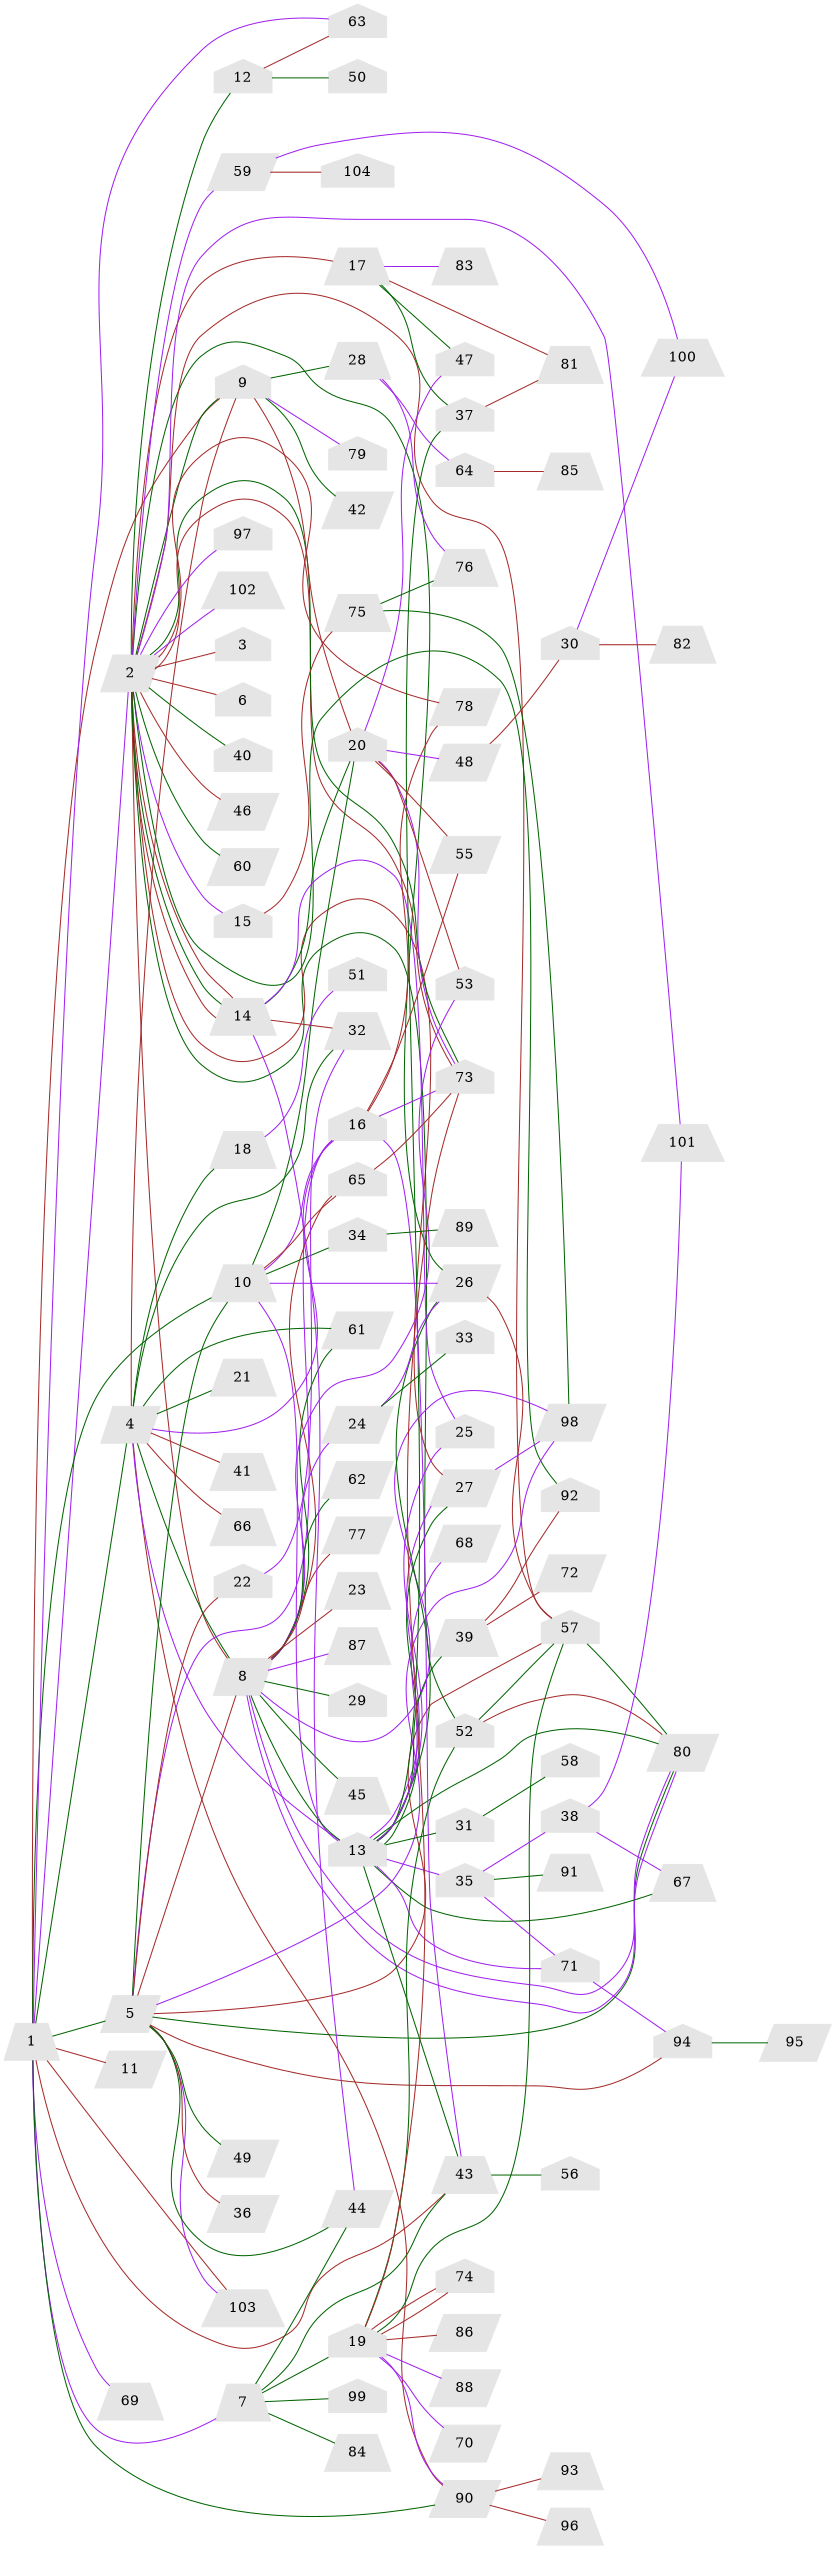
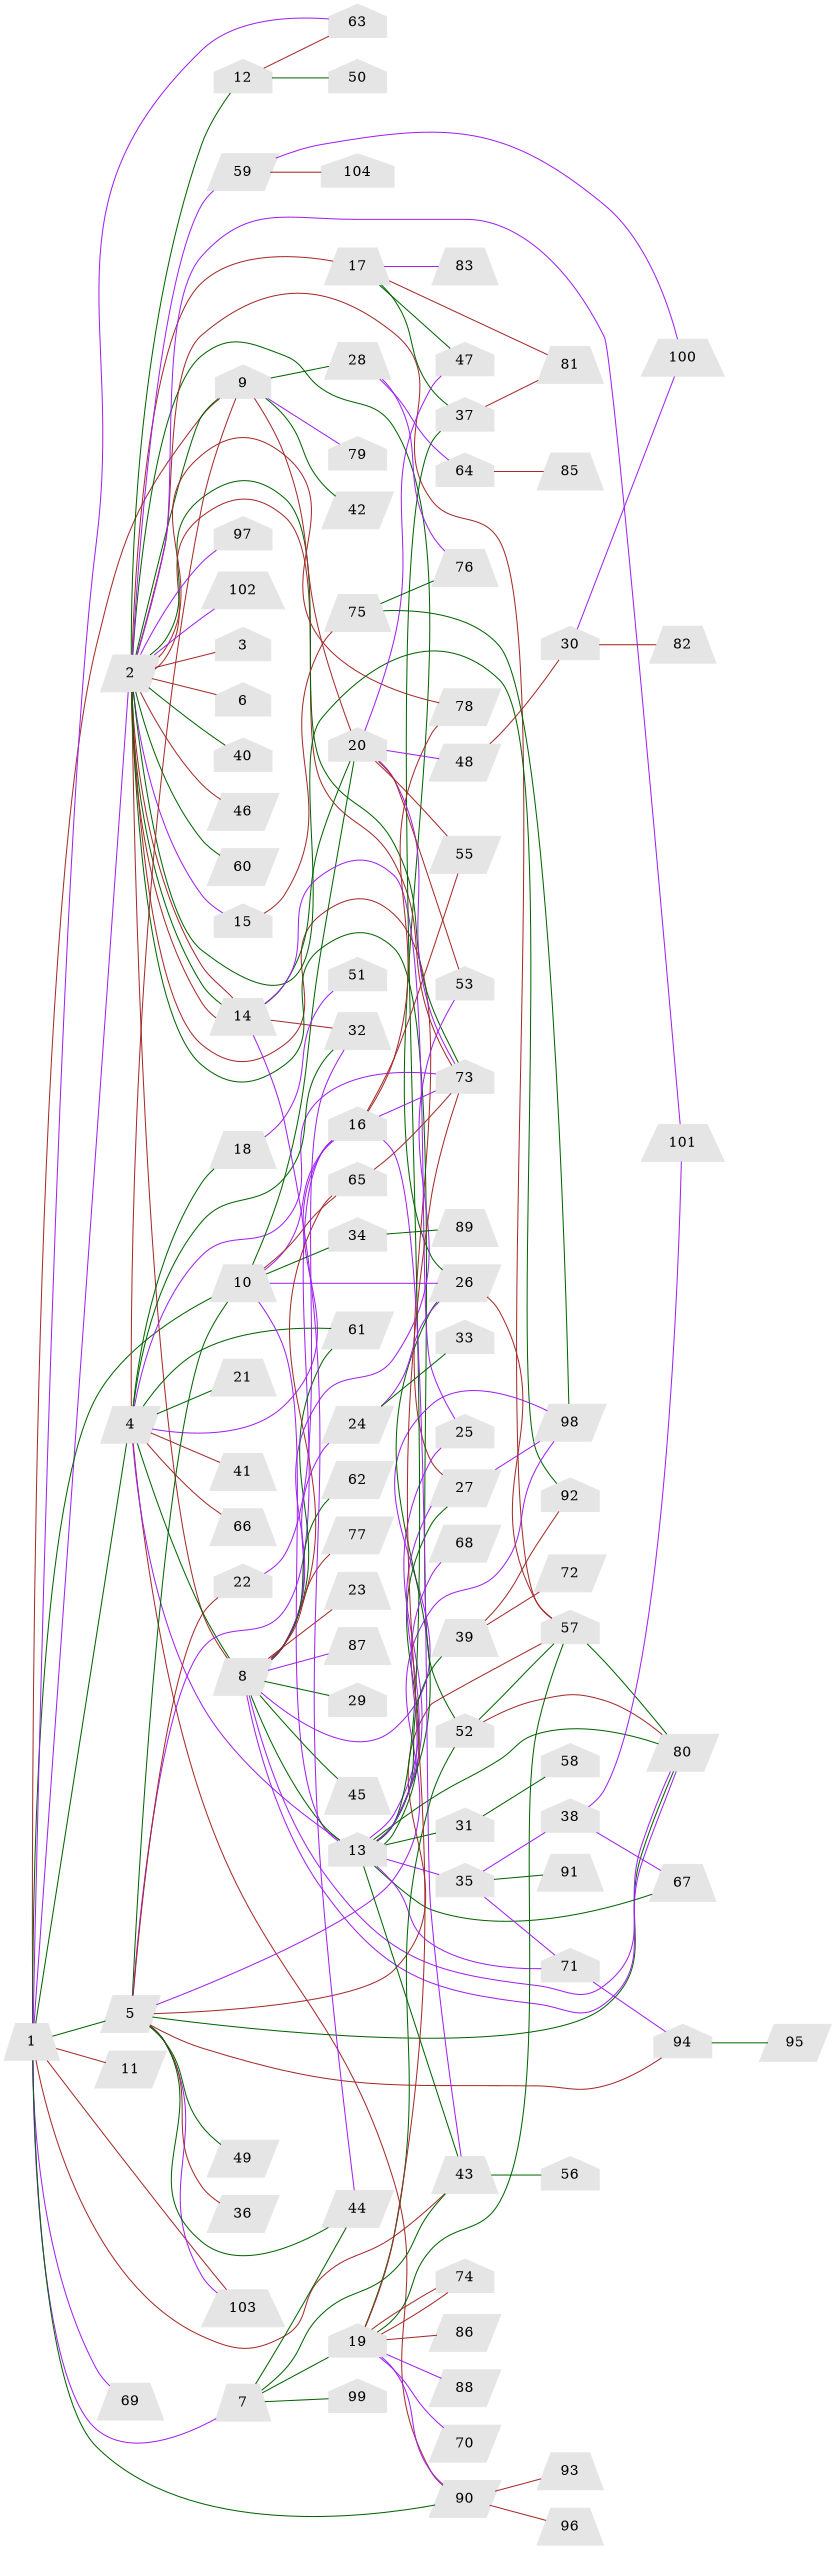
none -> (283, 1223)
(187, 1845) -> none
(358, 2453) -> none
